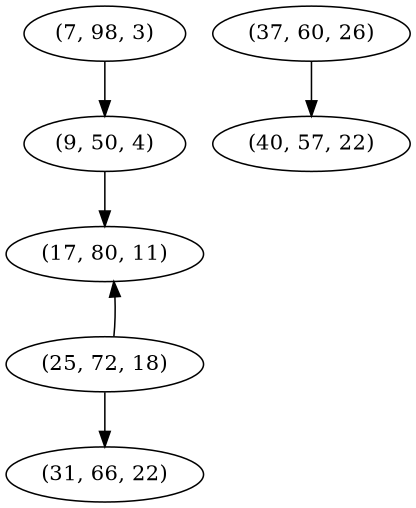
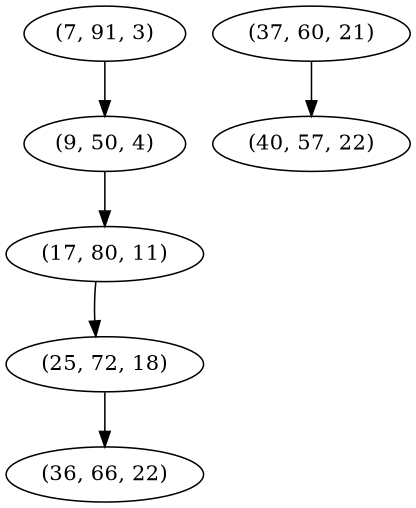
(105, 34) -> (105, 34)
(311, 34) -> (311, 34)
(115, 317) -> (95, 301)
(105, 474) -> (105, 474)
